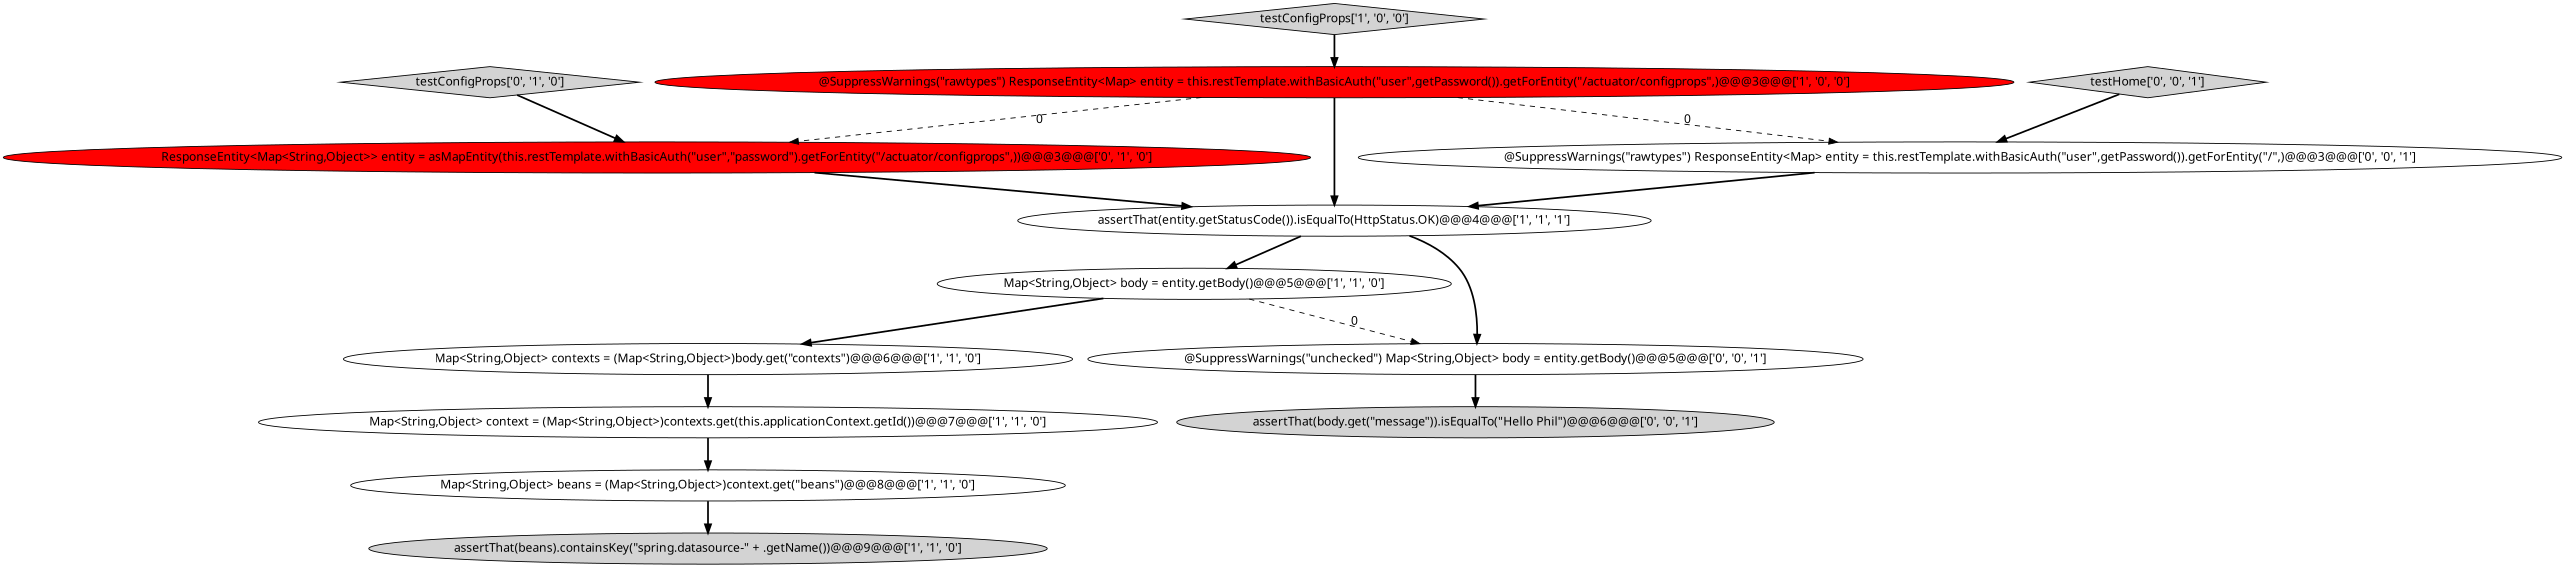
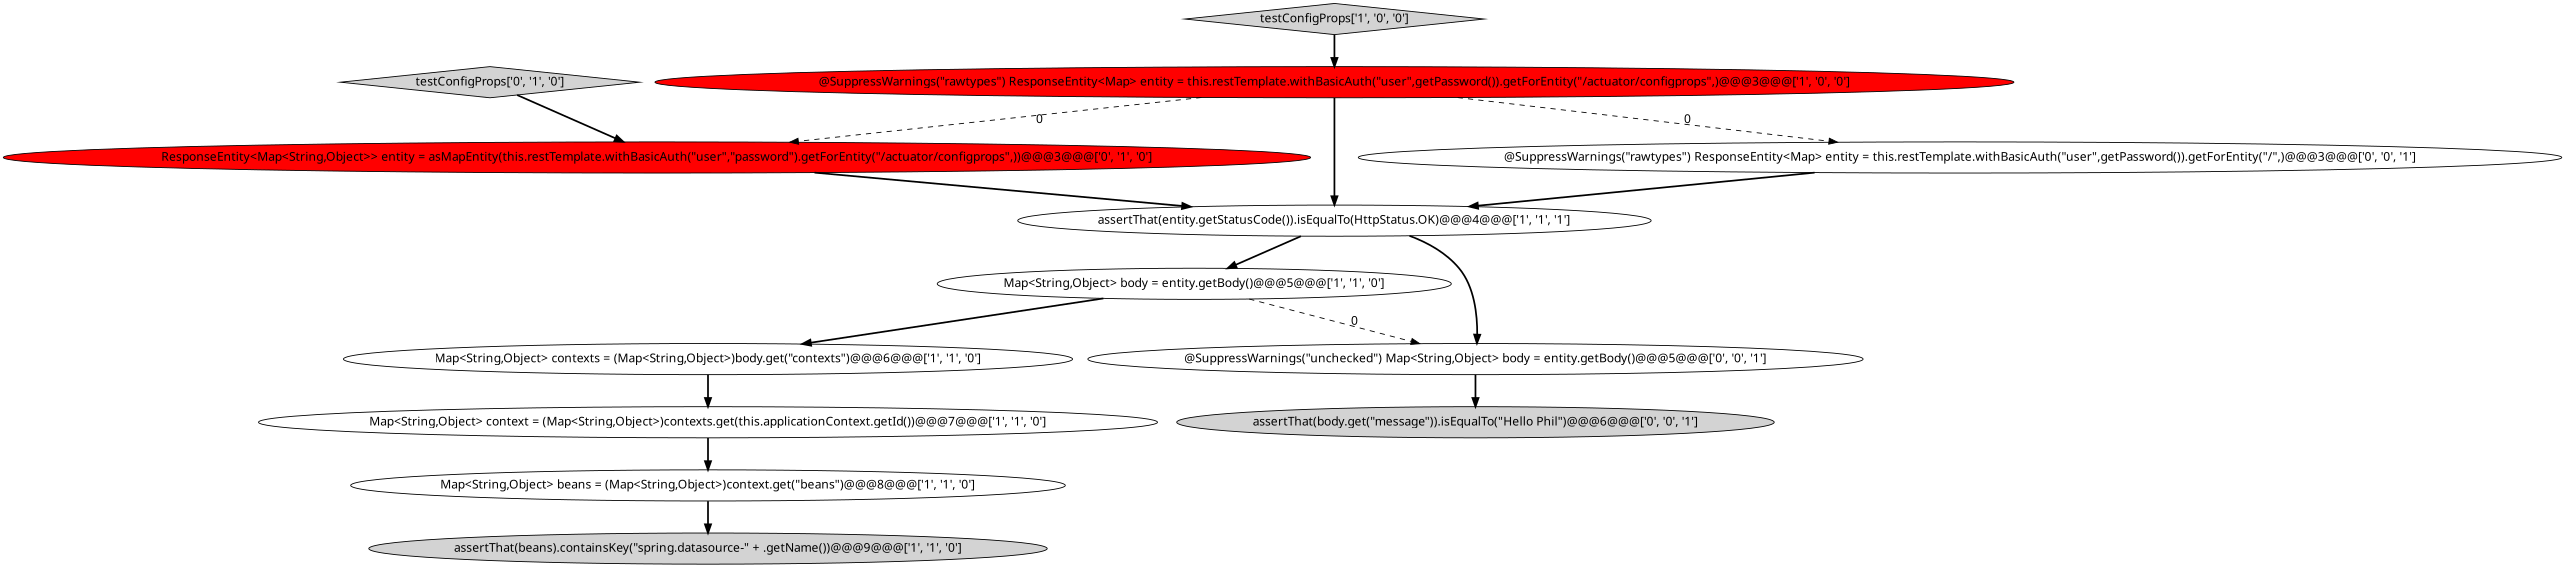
(2148, 82) -> none
